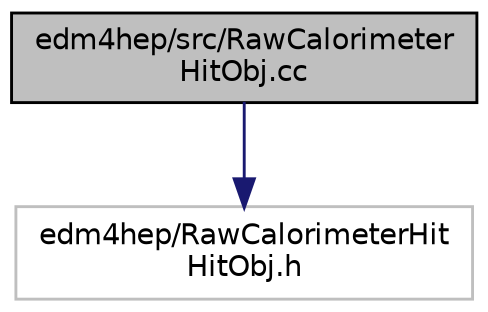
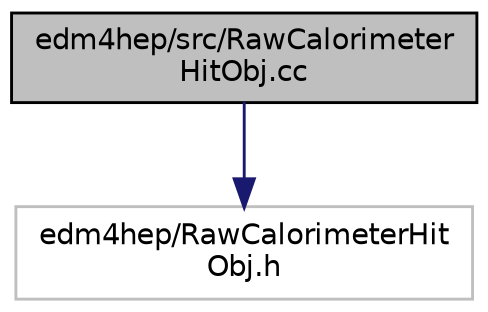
(244, 253) -> (244, 253)
